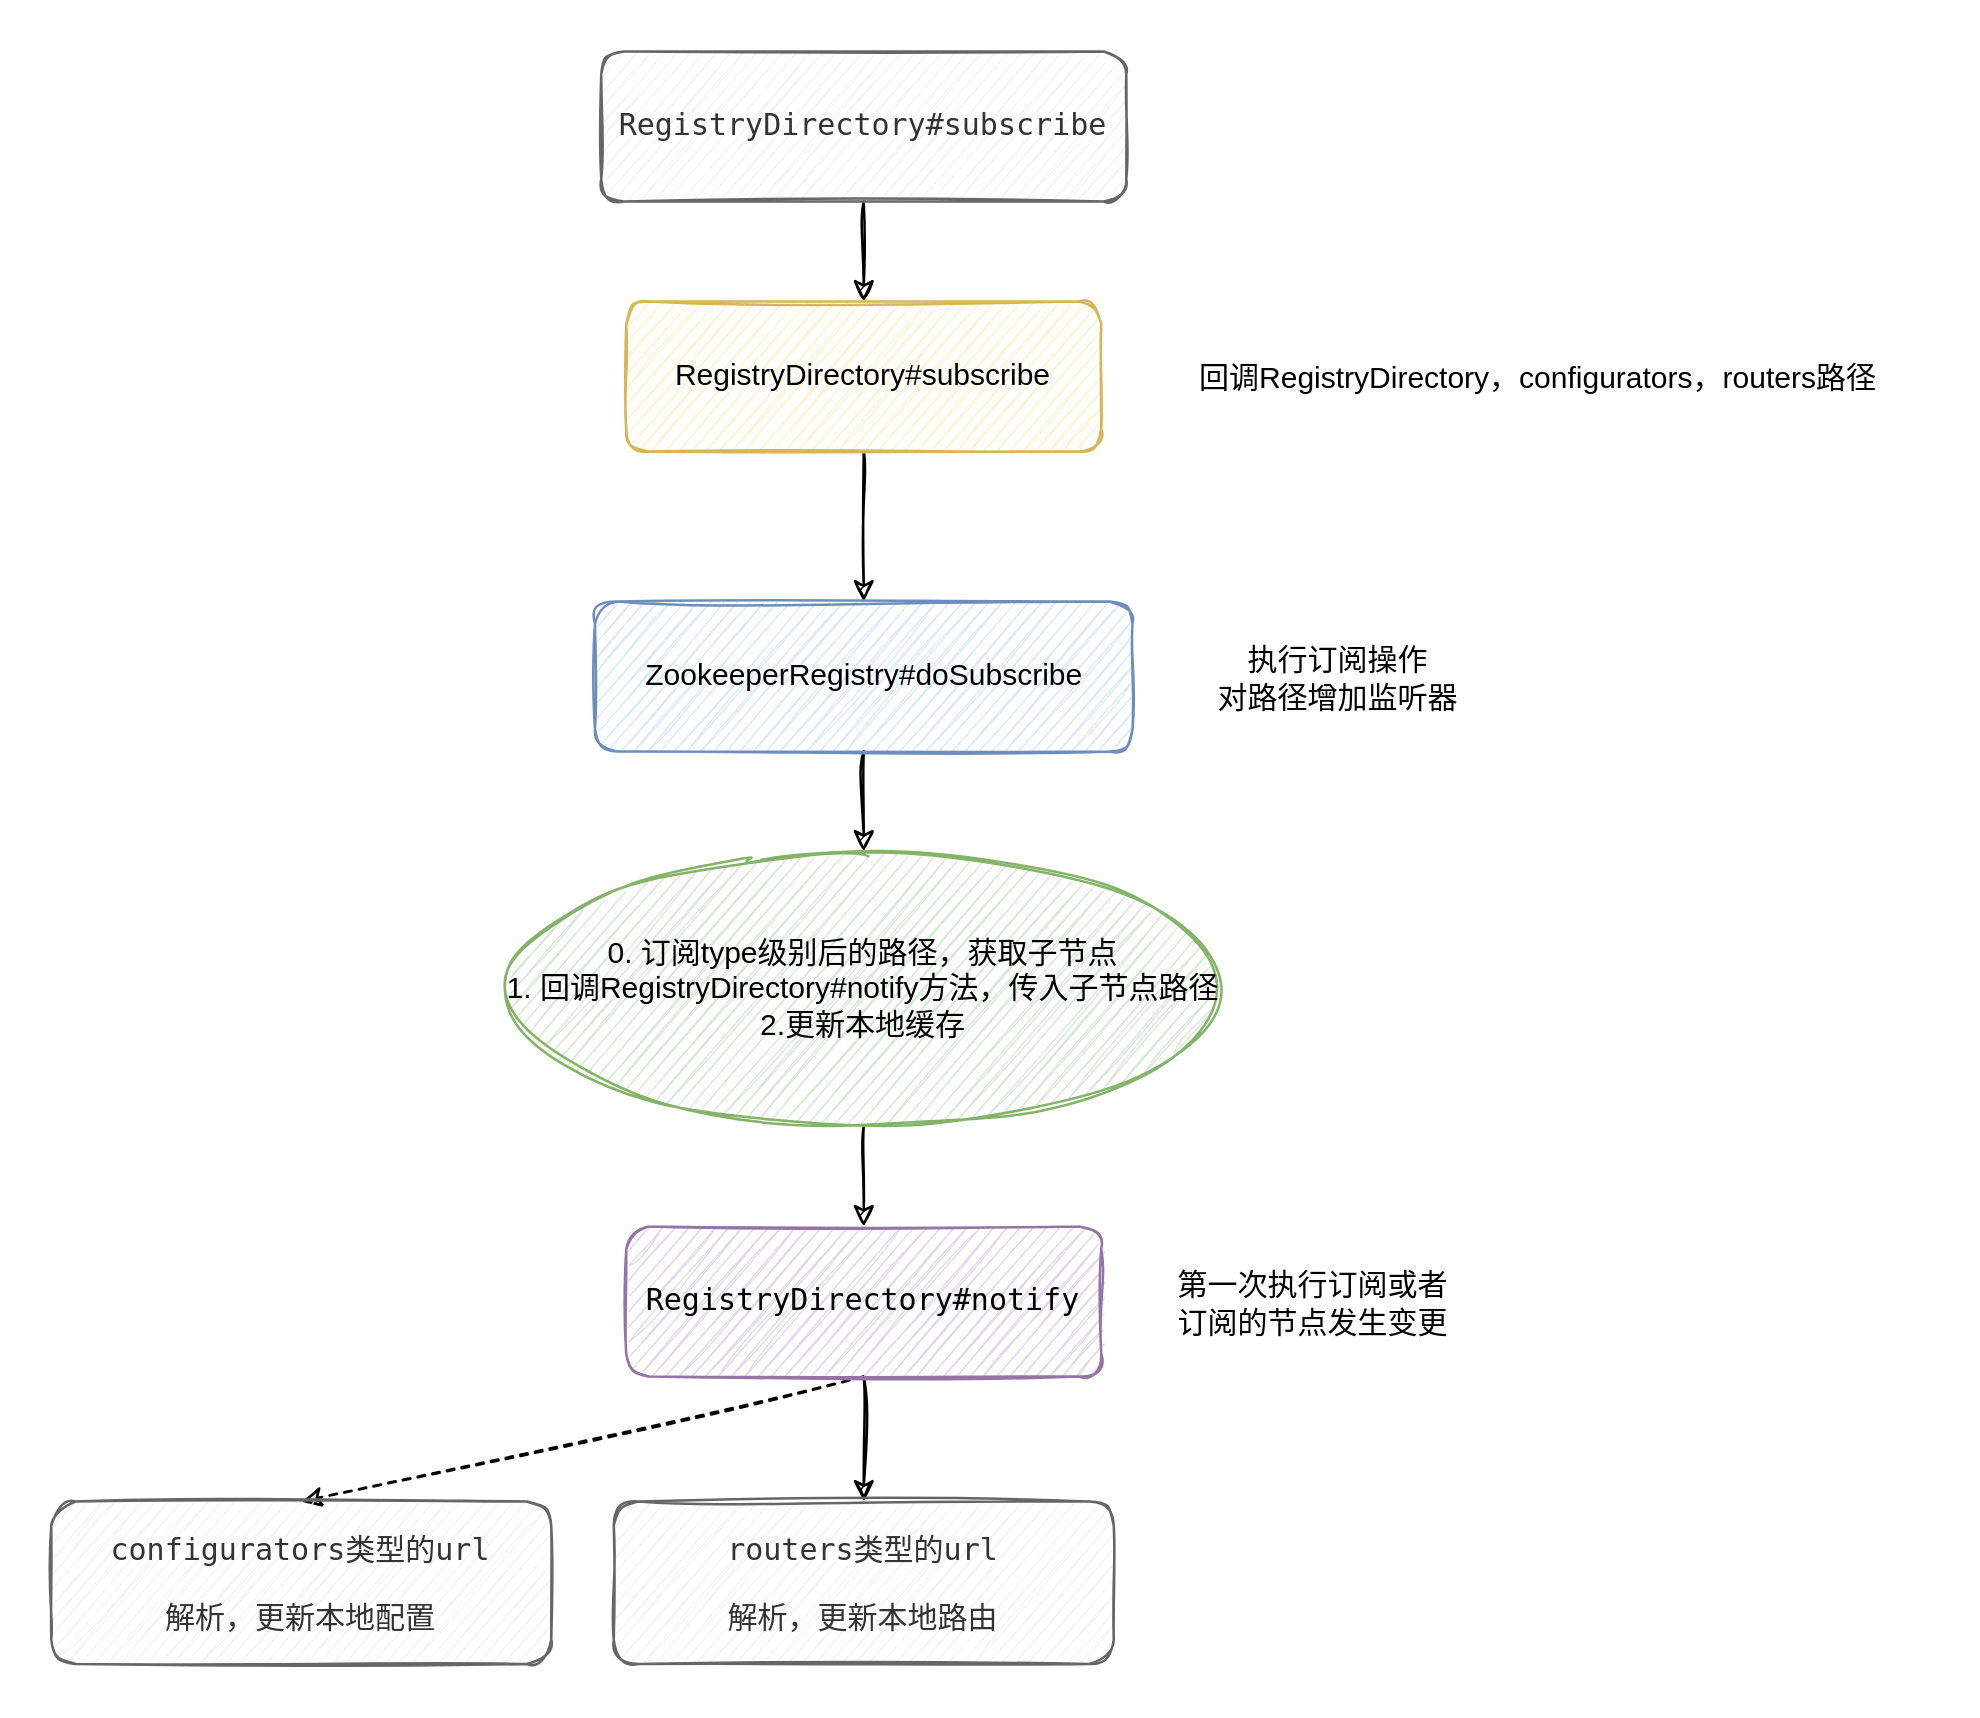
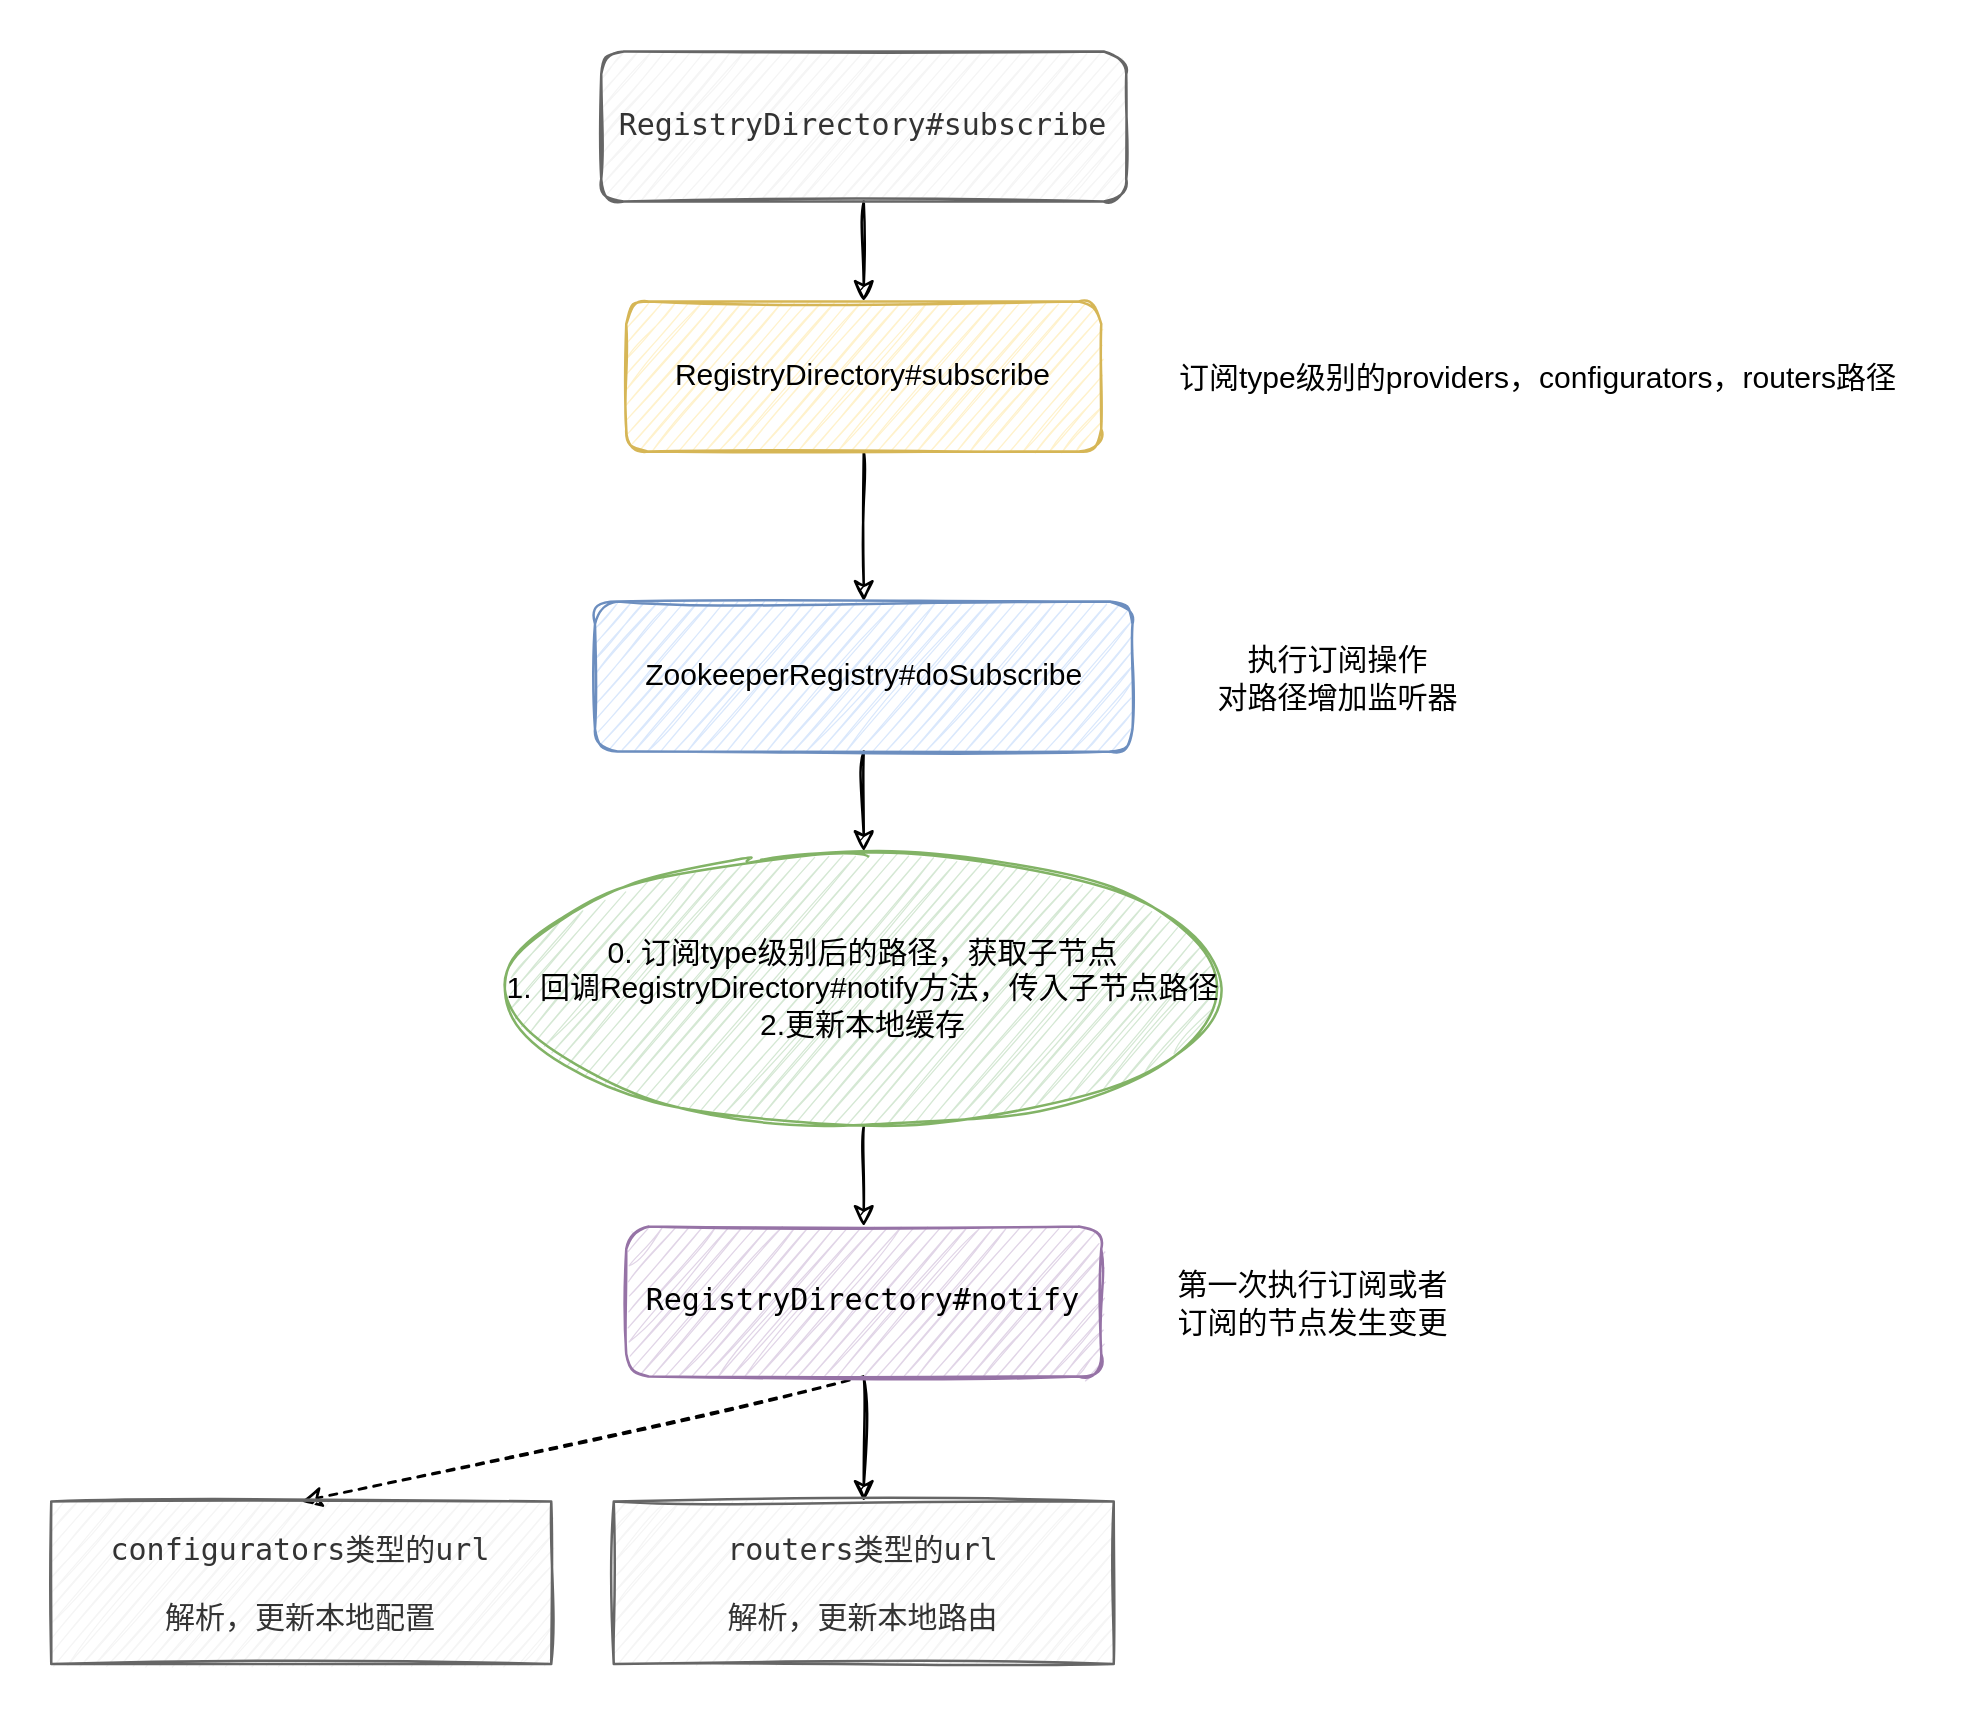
(1539, 379) -> (1539, 379)
(301, 1583) -> (301, 1583)
(864, 1583) -> (864, 1583)
